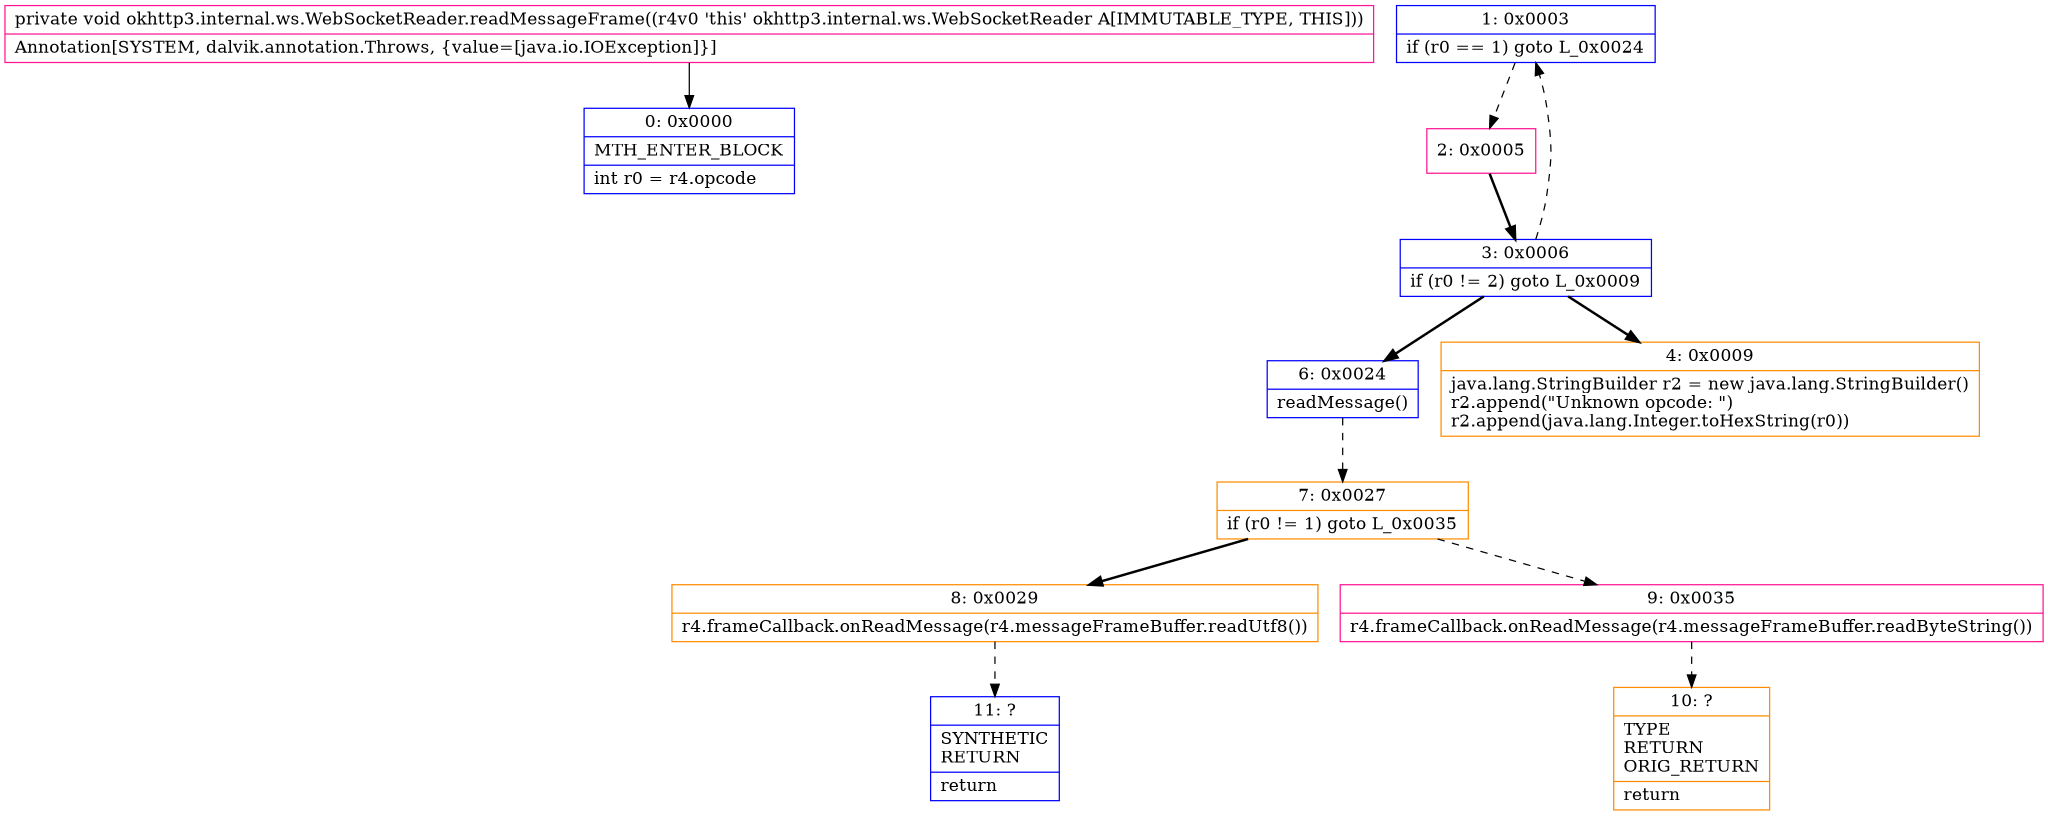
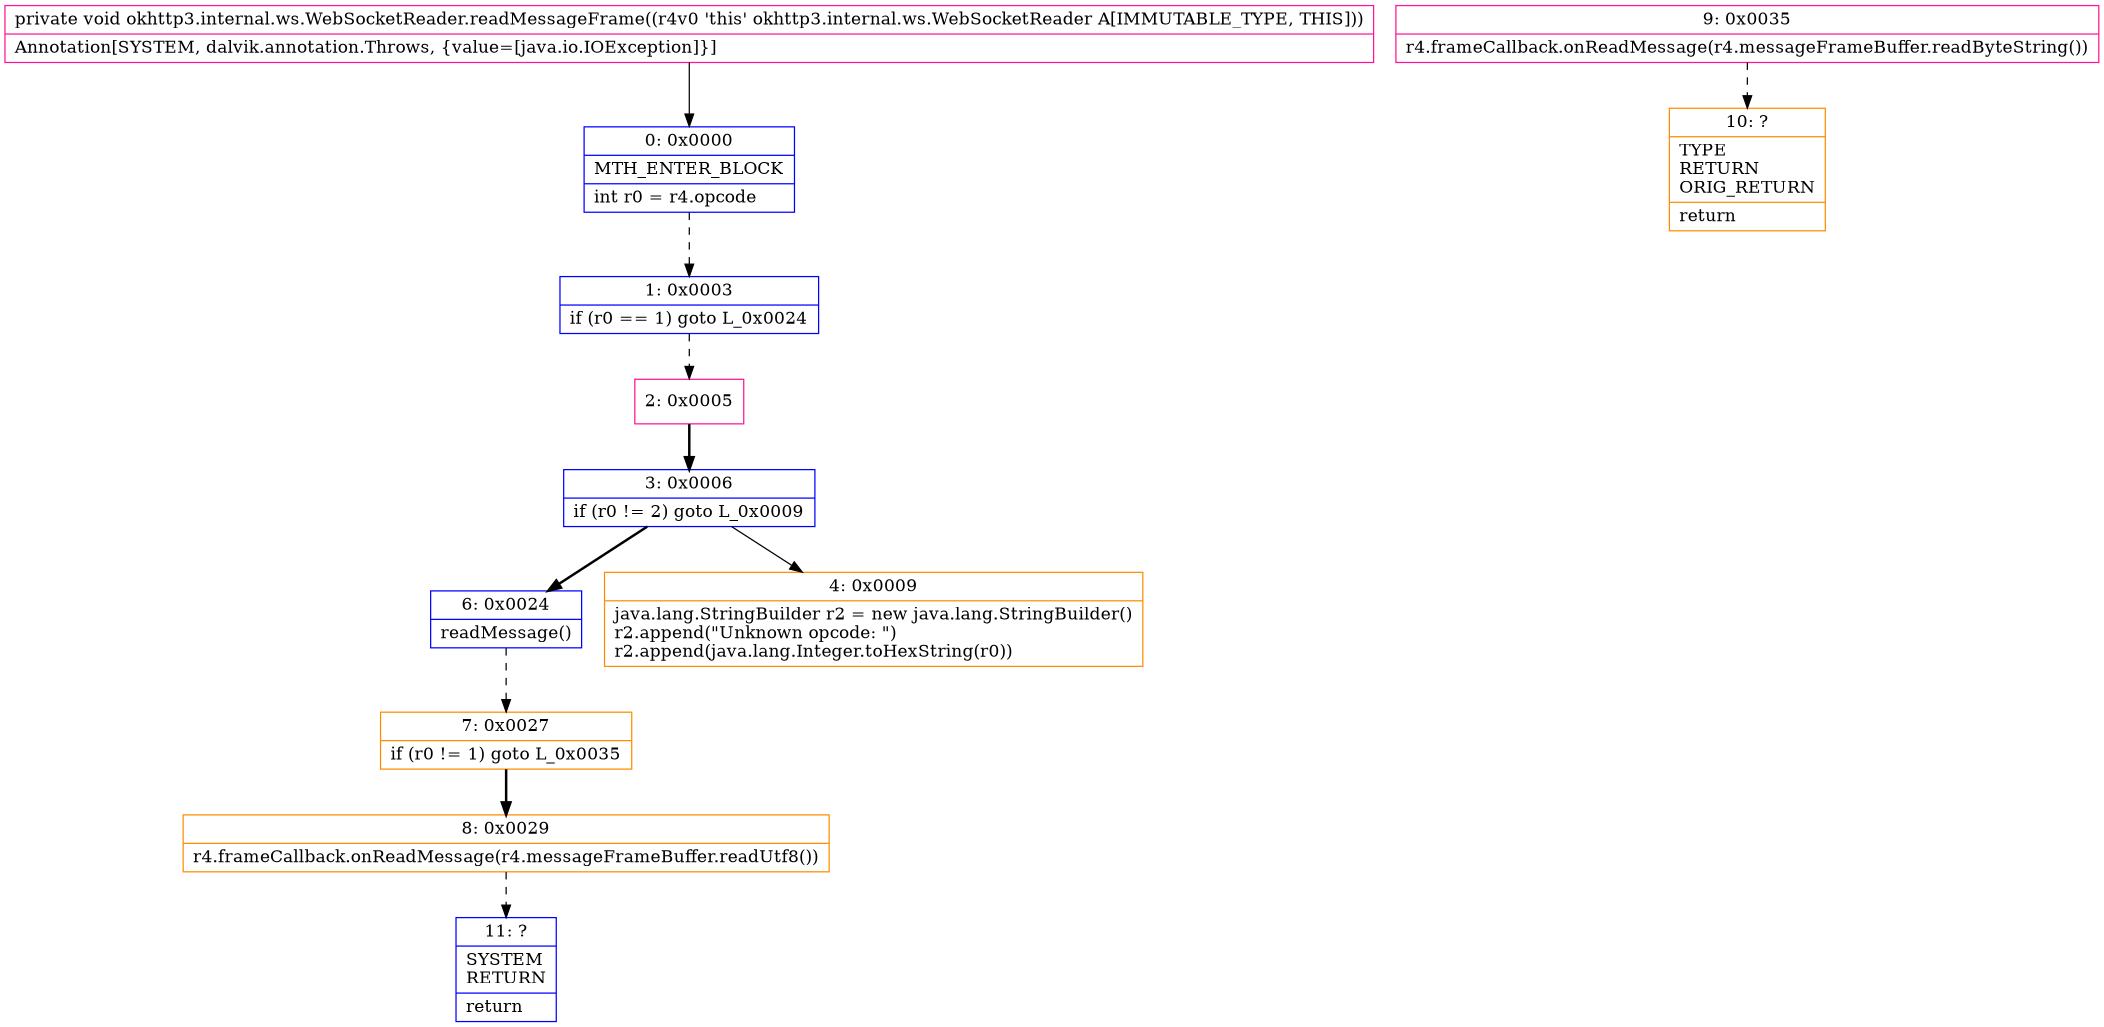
(1551, 157) -> (689, 238)
(1598, 316) -> (762, 546)
(1511, 560) -> none
(995, 739) -> (505, 960)
